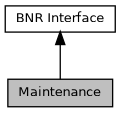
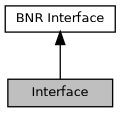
(60, 93) -> (60, 93)
